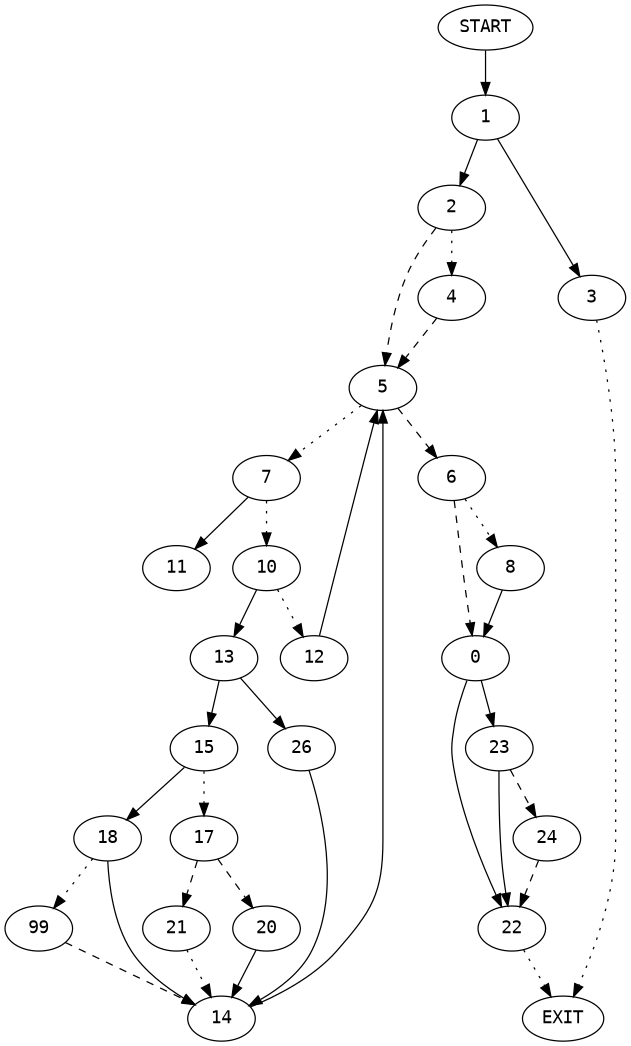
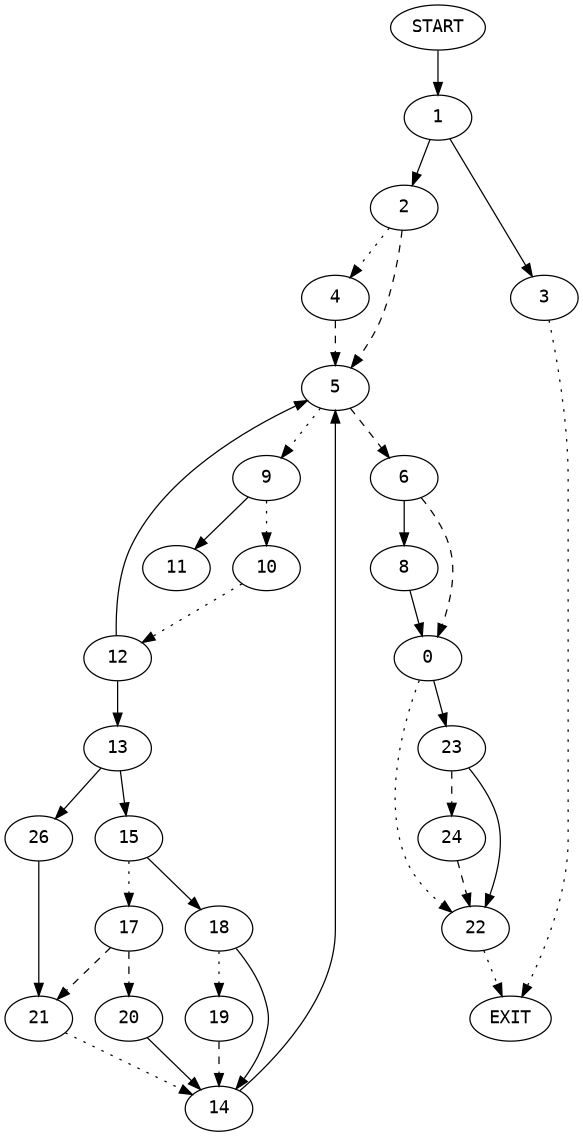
(267, 478) -> (267, 478)
(478, 518) -> (404, 517)
(248, 607) -> (118, 697)
(458, 790) -> (396, 798)
(326, 896) -> (39, 922)
(39, 929) -> (219, 1019)
